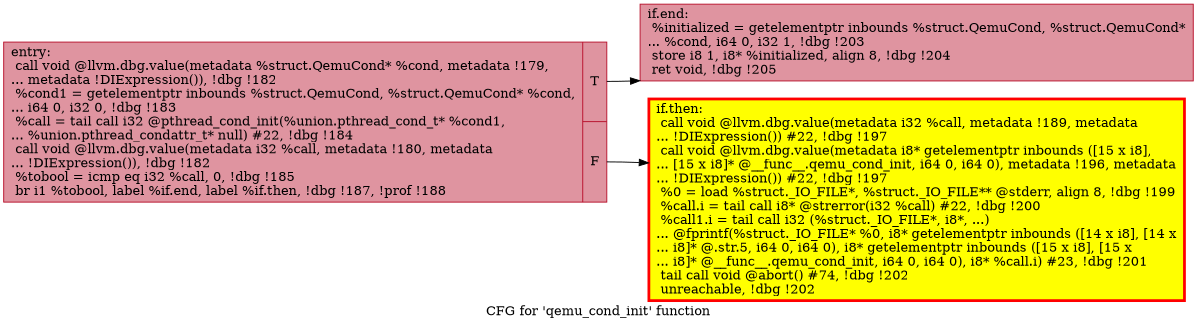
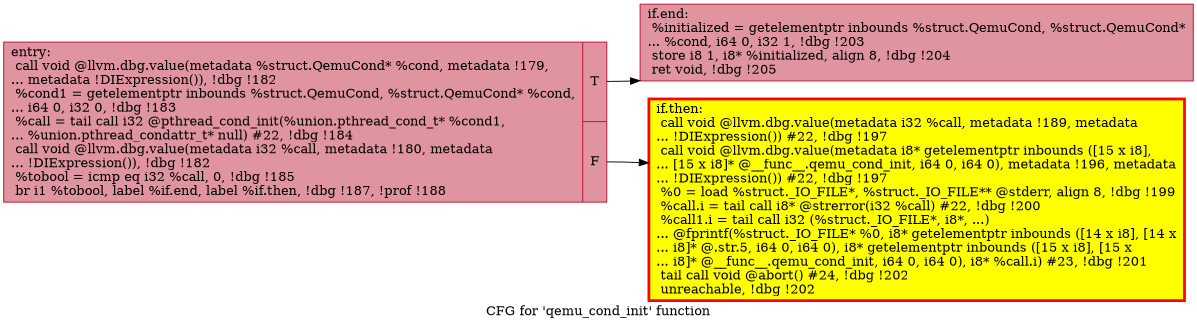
(783, 276) -> (783, 276)
